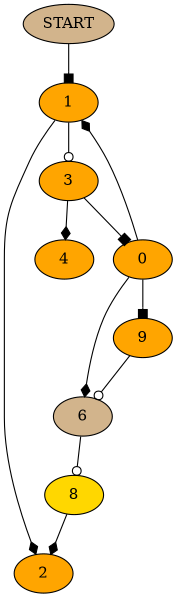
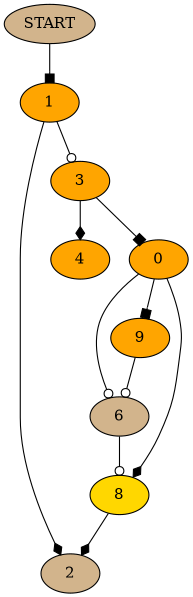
(118, 184) -> (177, 375)
(100, 327) -> (99, 325)
(44, 573) -> (70, 573)
